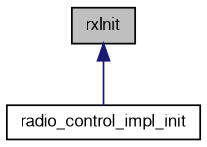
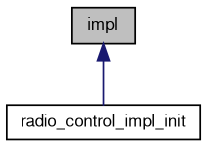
(104, 26) -> (104, 26)
